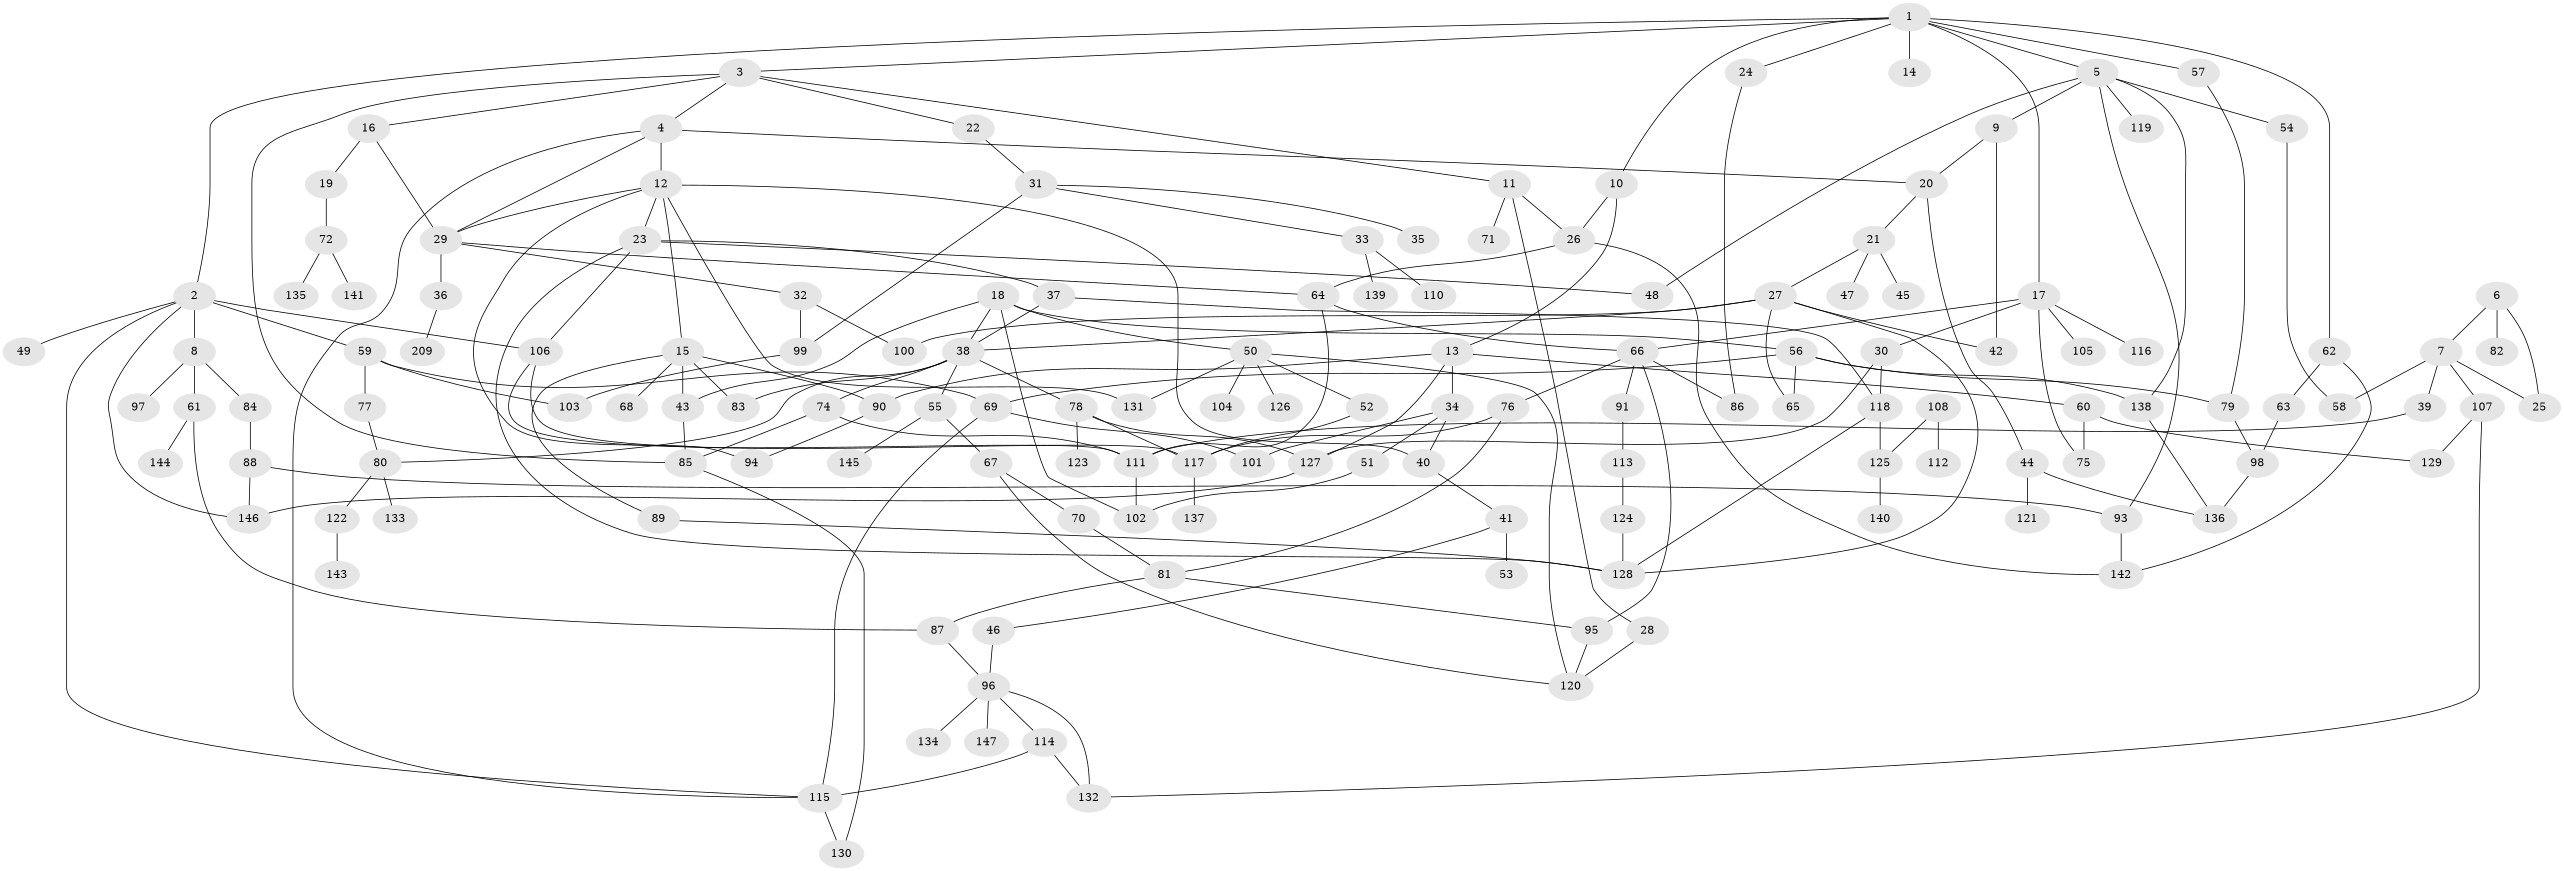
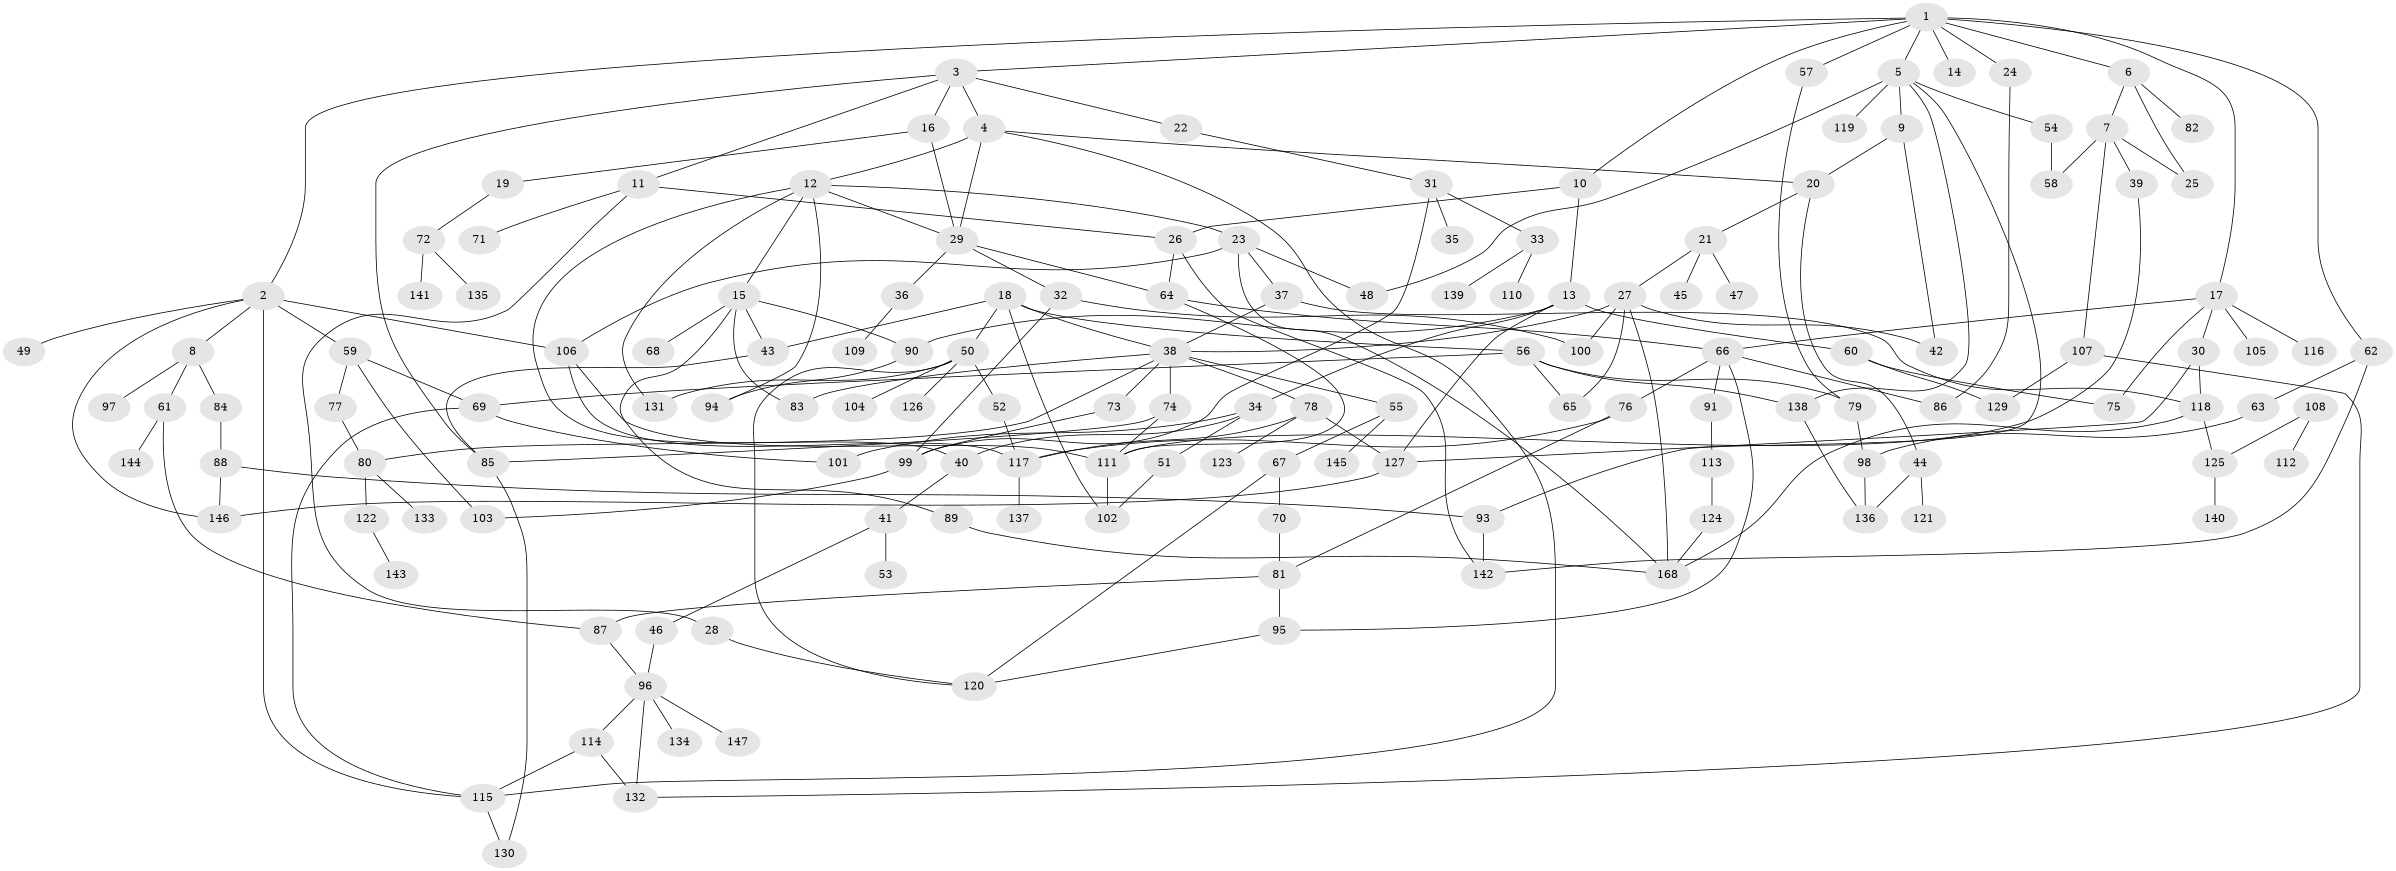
none -> (2028, 45)
(422, 352) -> (855, 352)
none -> (1114, 408)
(1623, 575) -> (1668, 575)
